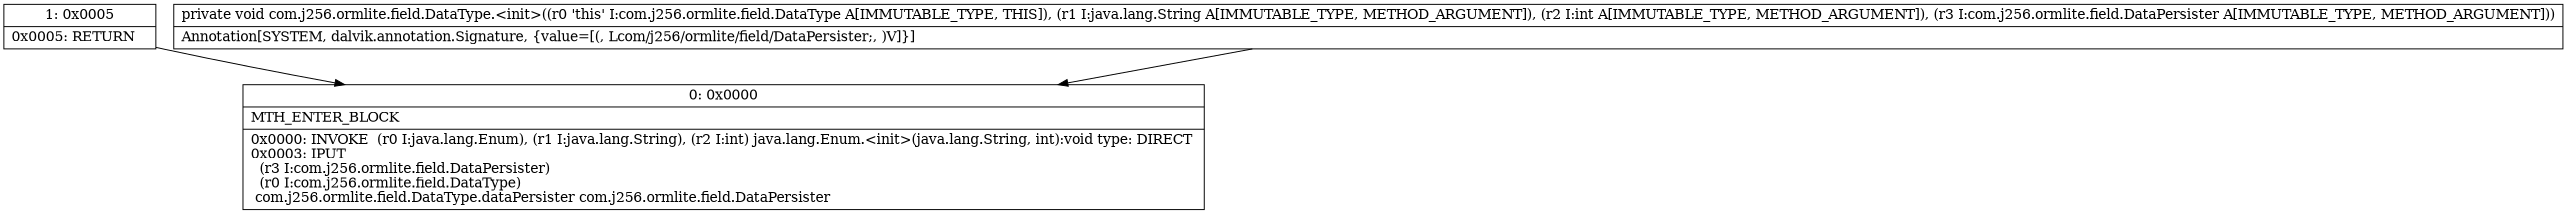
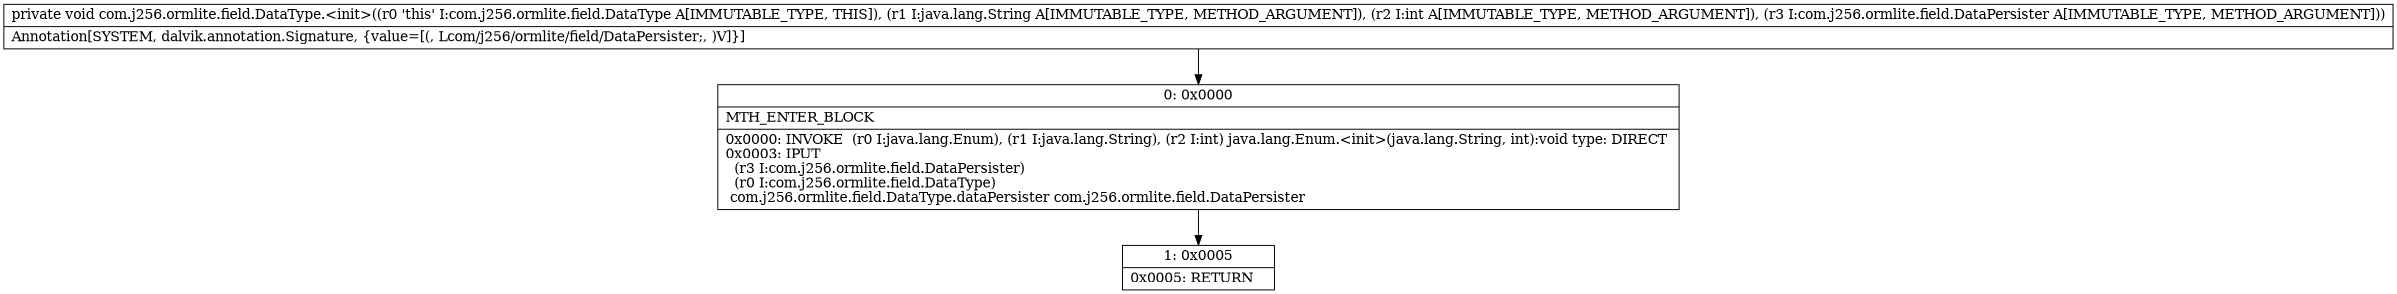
(245, 66) -> (1198, 223)
